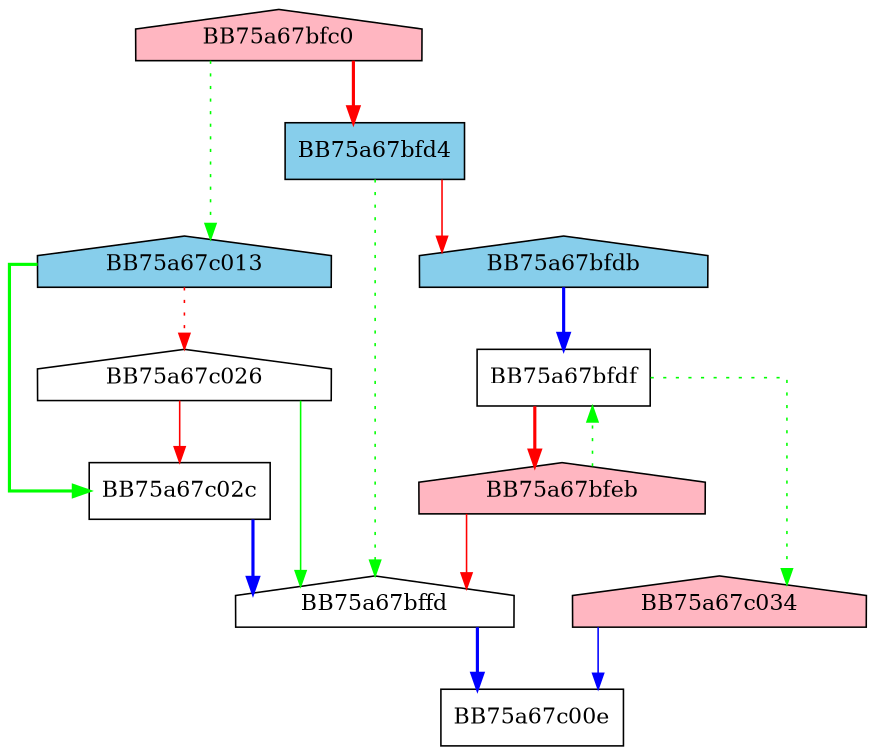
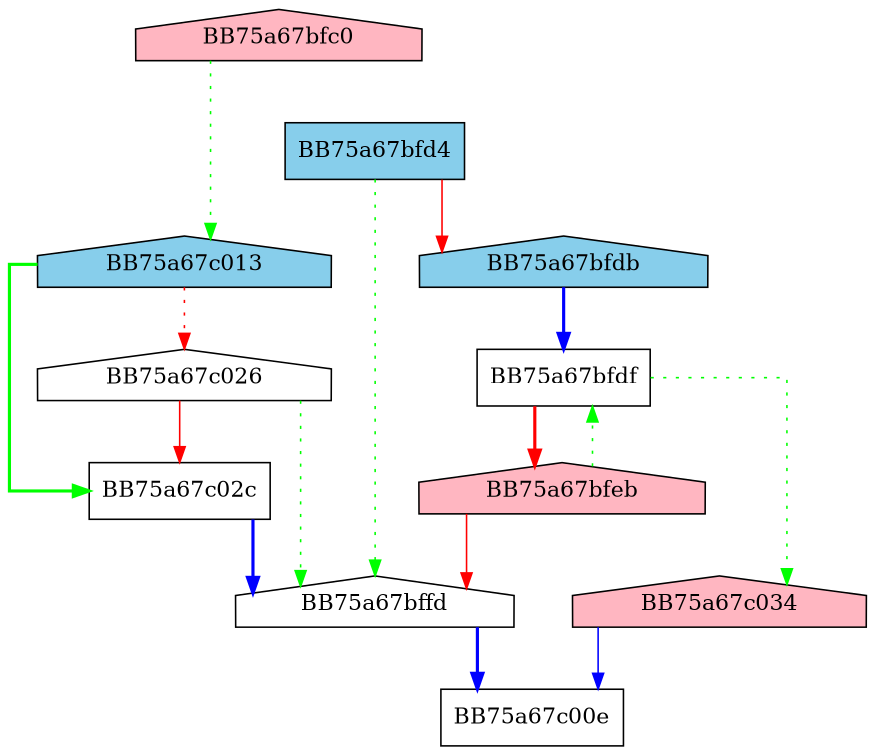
(353, 84) -> none
(301, 486) -> (301, 486)
